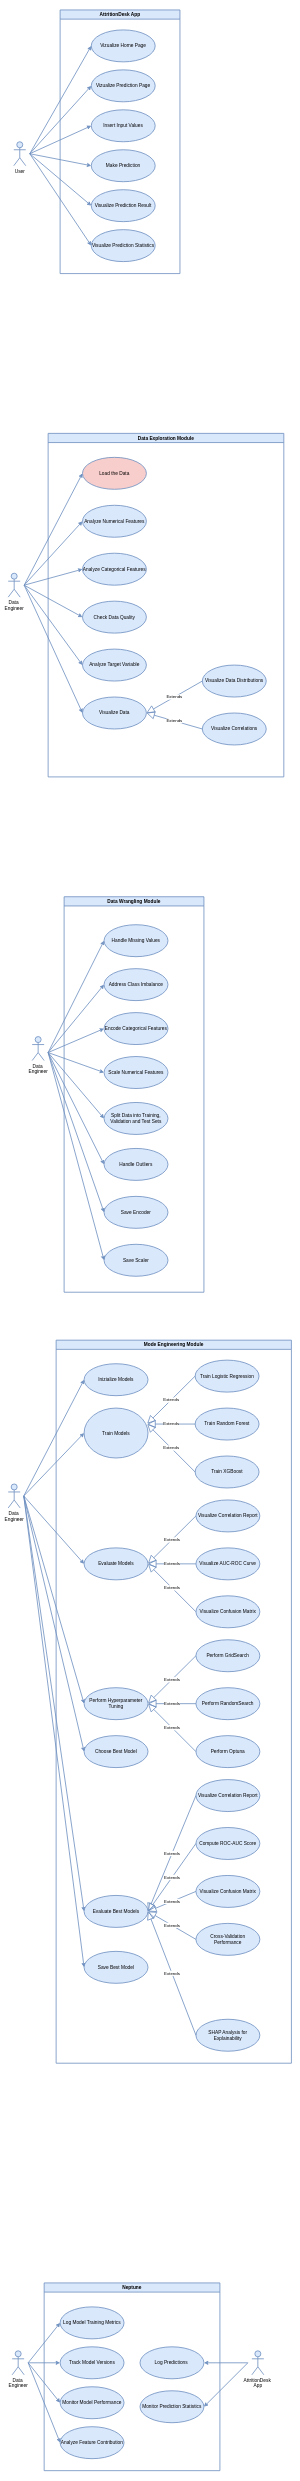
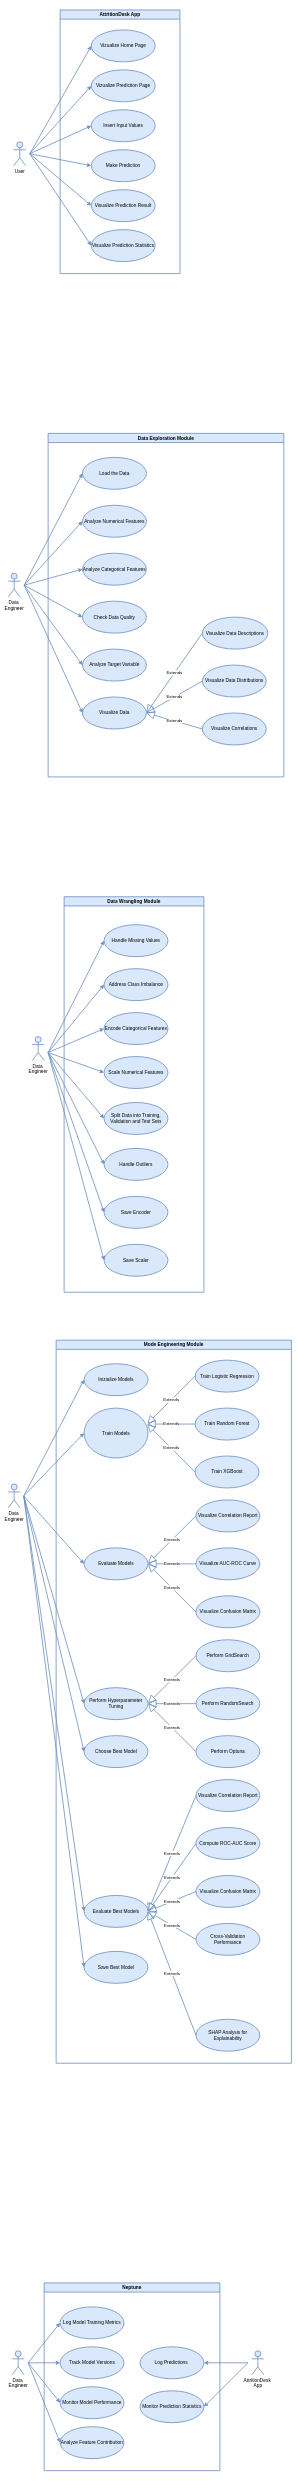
(115, 472) -> (115, 472)
none -> (235, 632)
none -> (177, 668)
